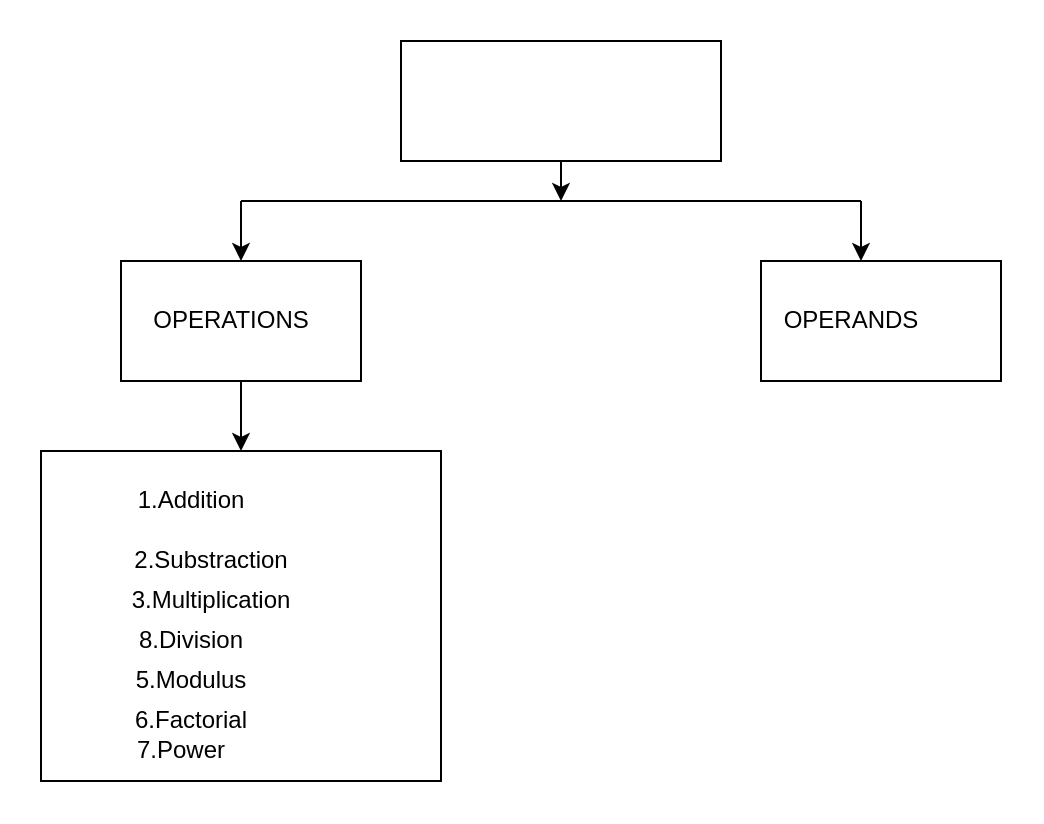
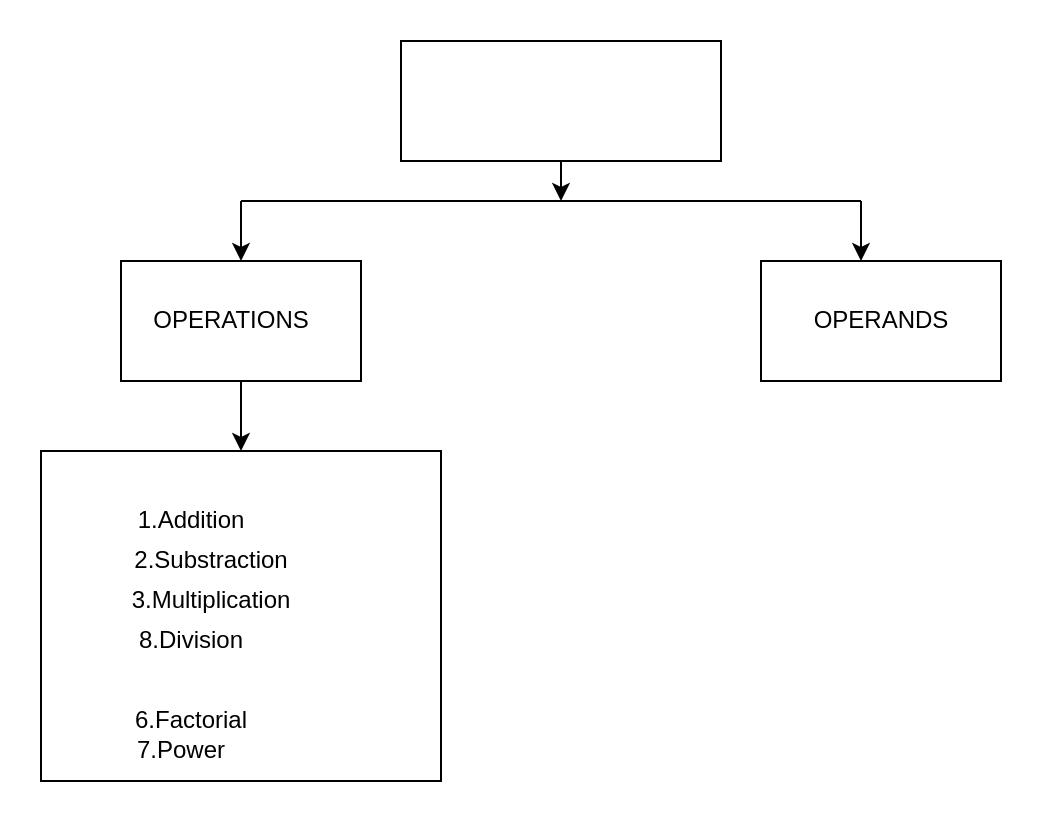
(851, 321) -> (881, 321)
(191, 501) -> (191, 521)
(191, 681) -> none
